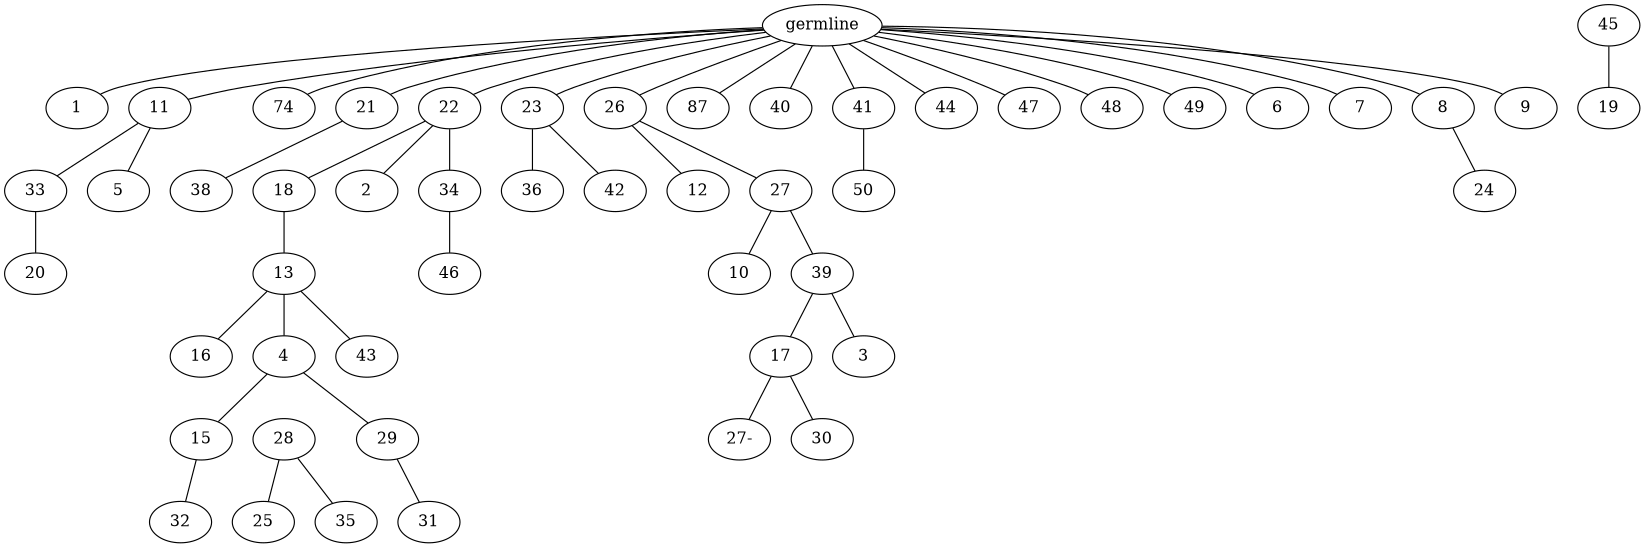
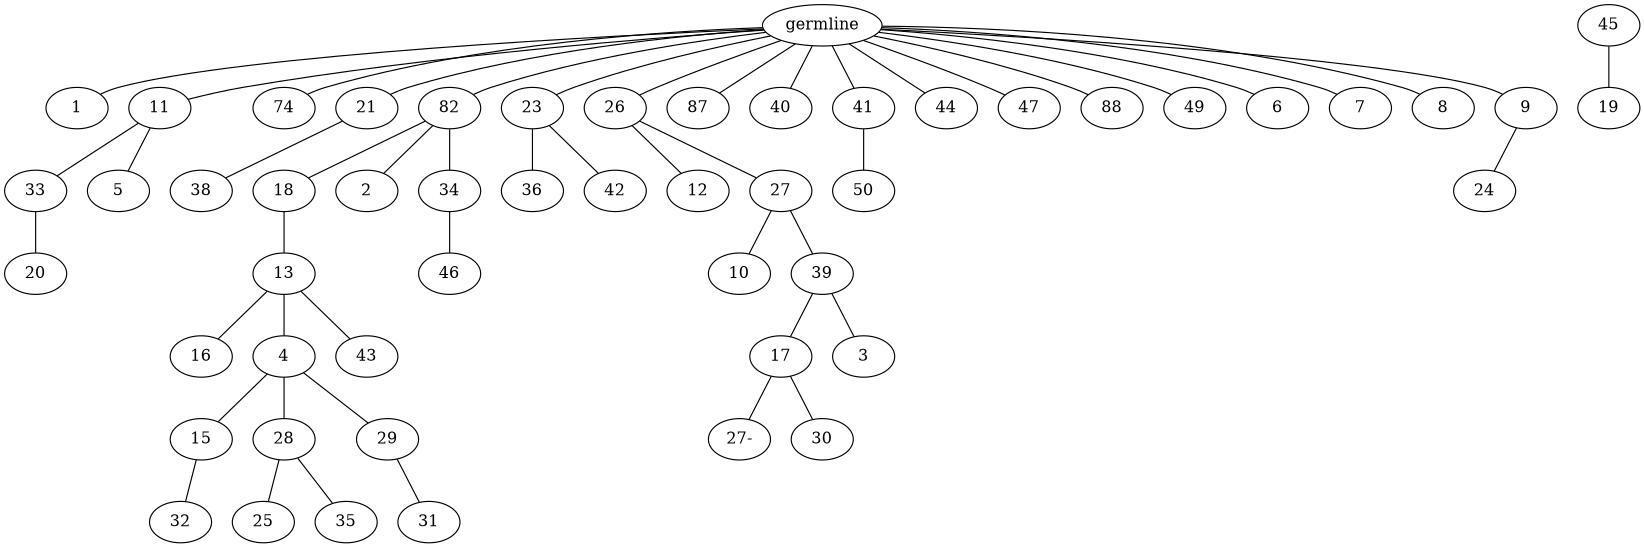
(450, 108) -> (450, 108)
(1112, 108) -> (1112, 108)
(1464, 150) -> (1505, 150)
none -> (284, 398)
